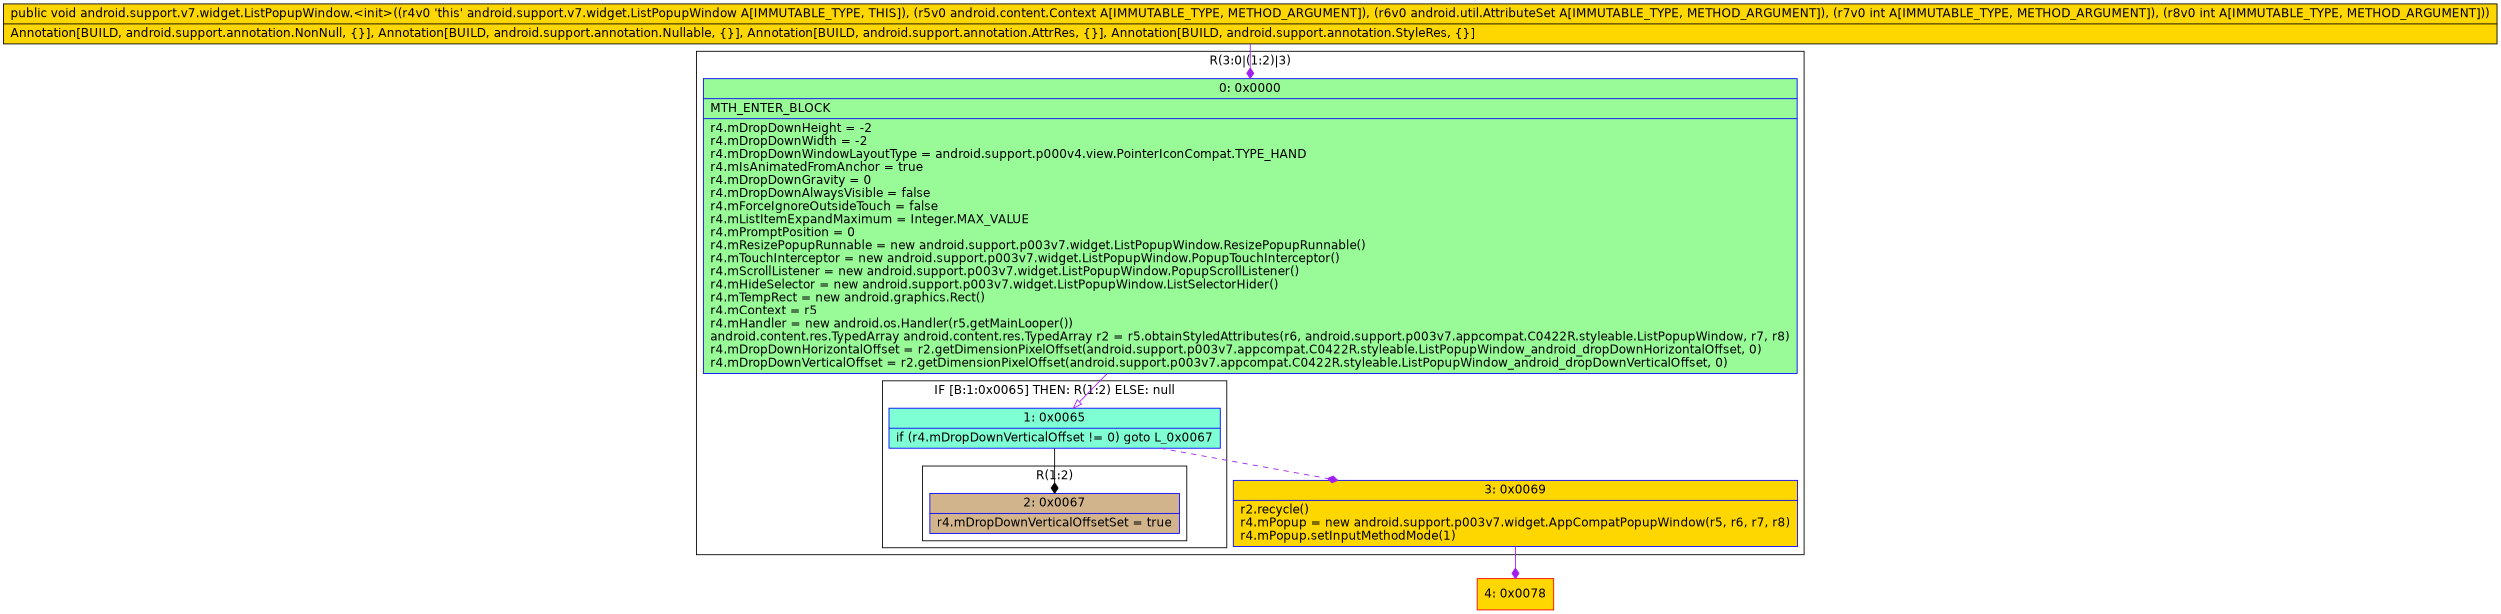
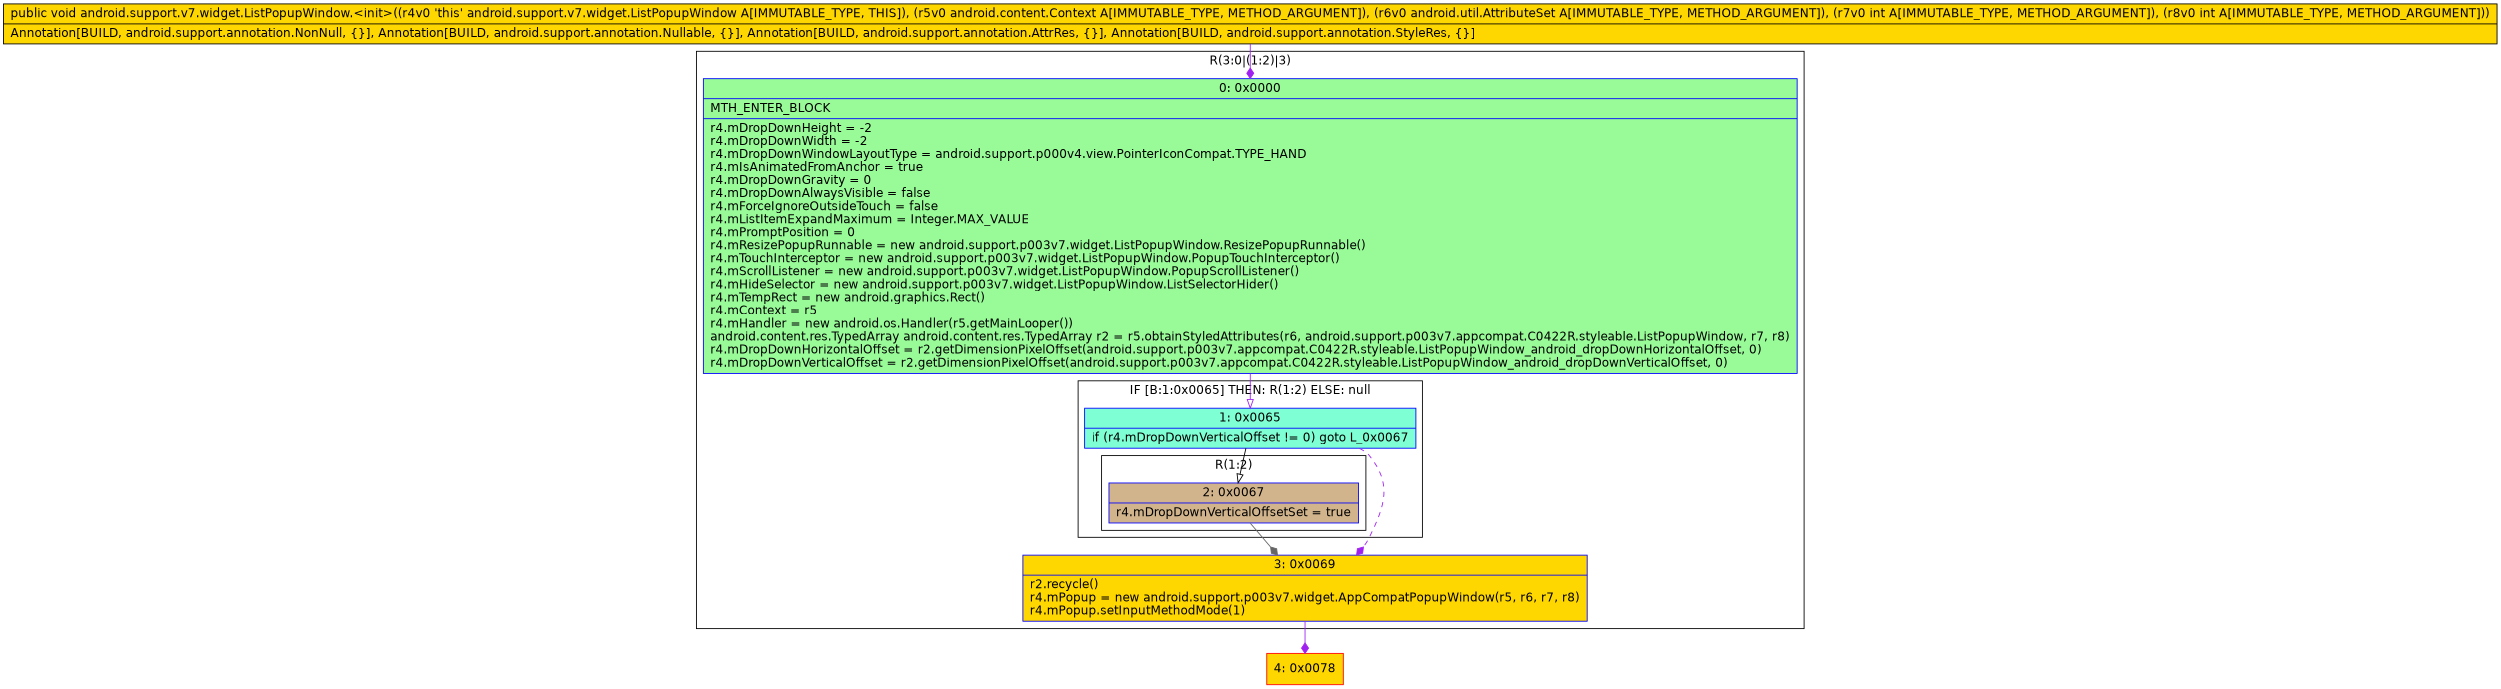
(1055, 460) -> (1243, 461)
none -> (1260, 535)
